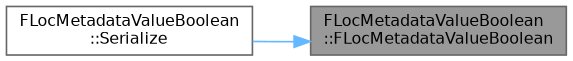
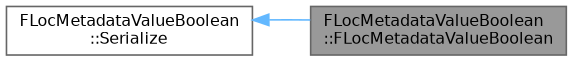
(273, 42) -> (290, 20)
